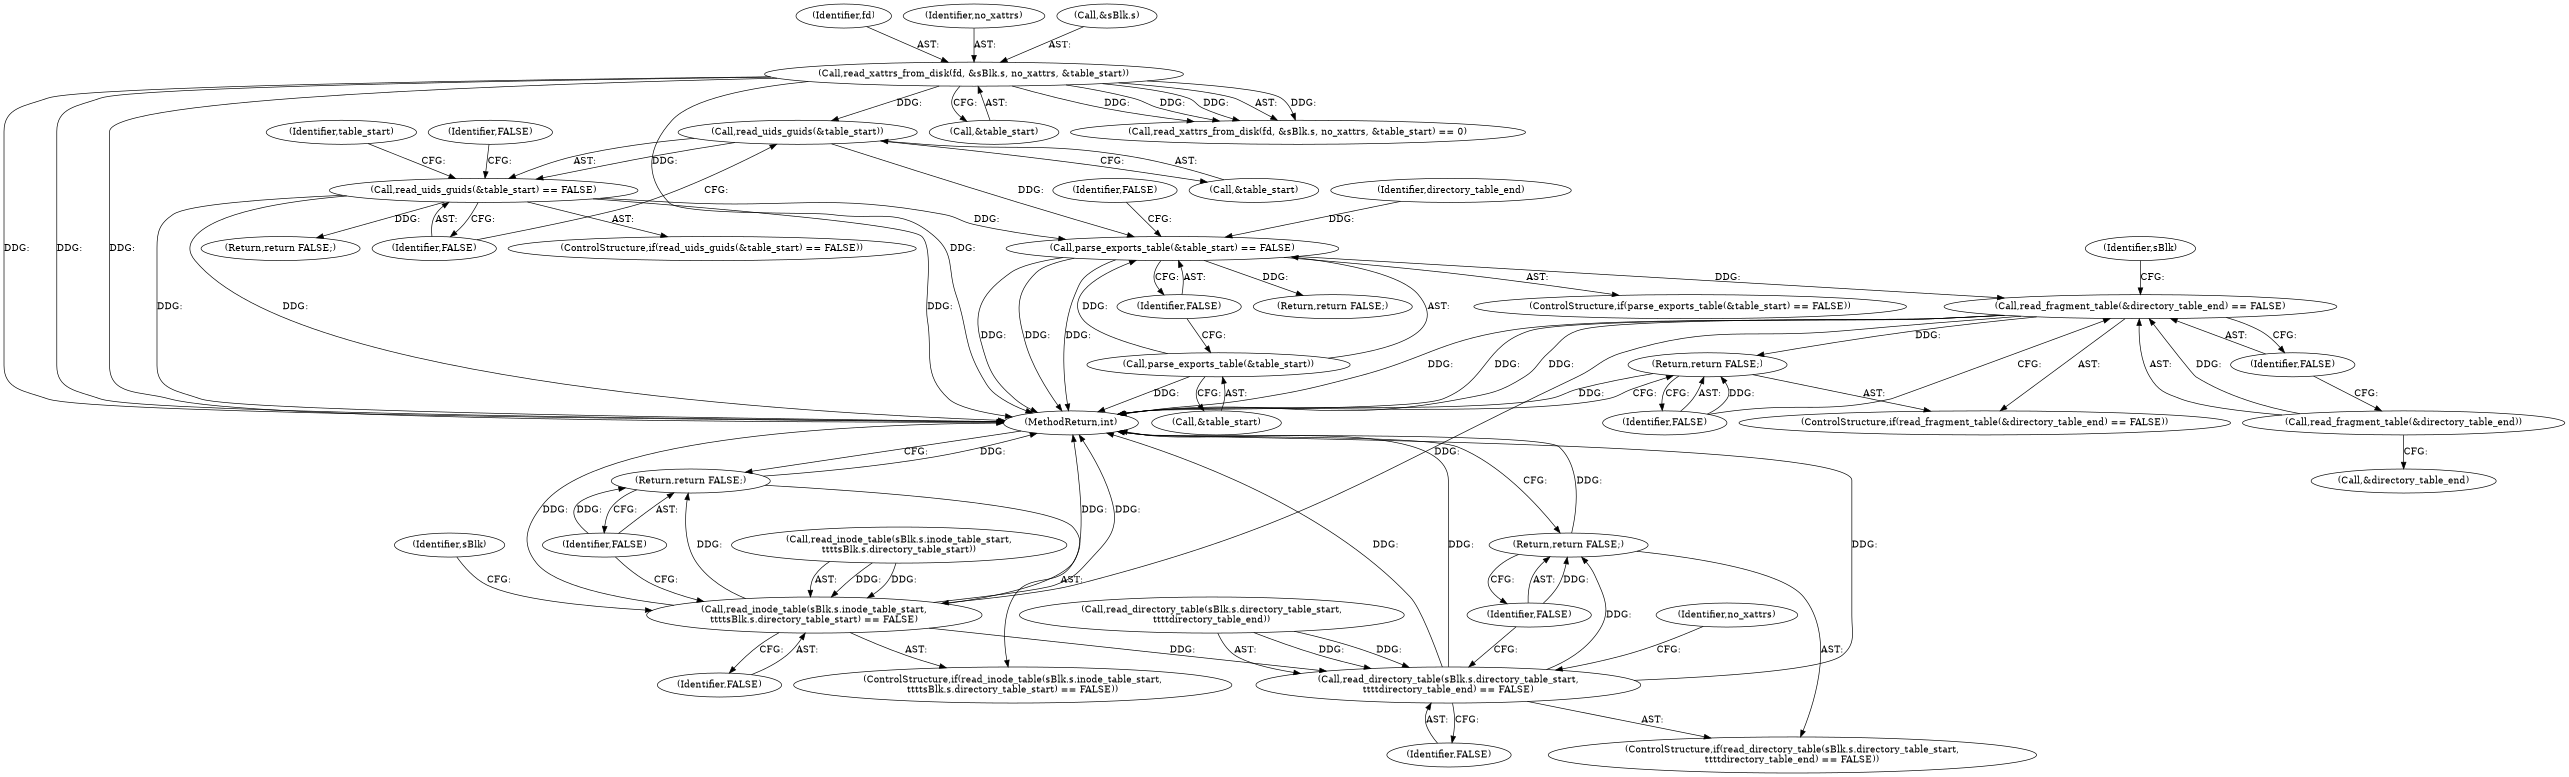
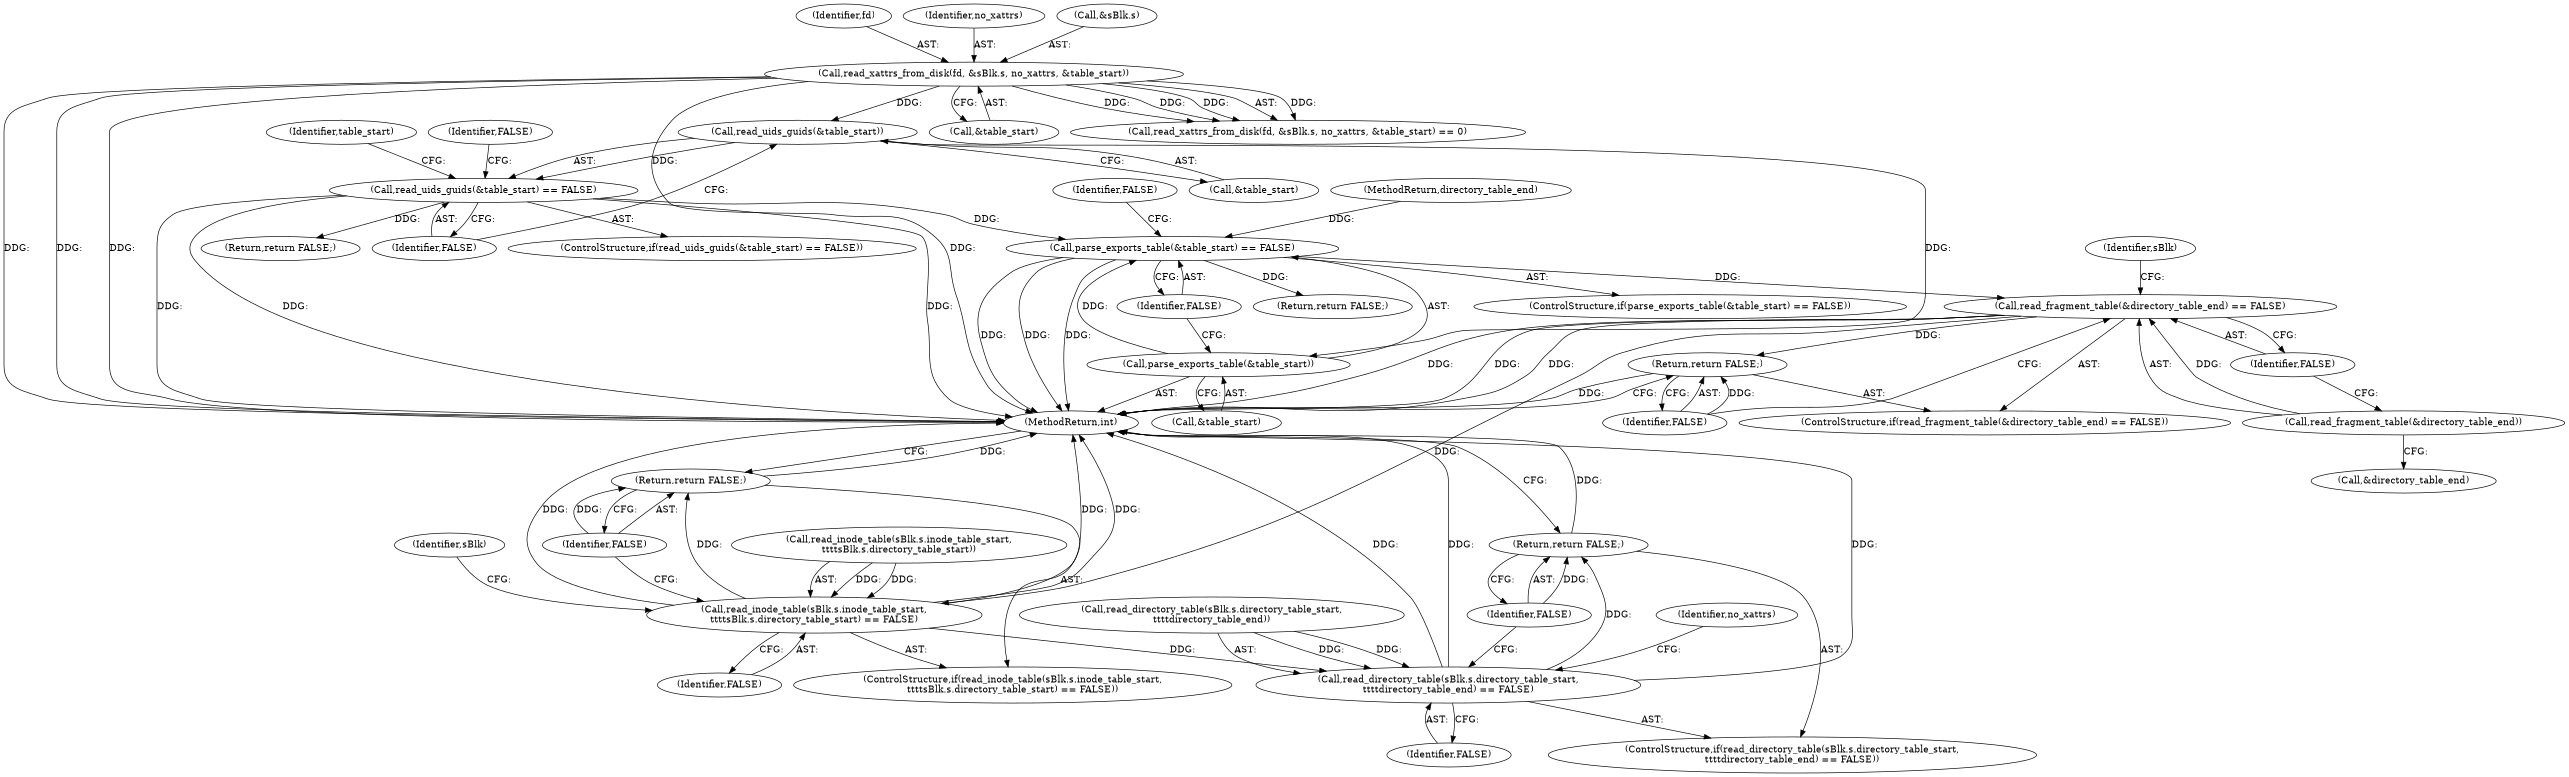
(979, 190) -> (1771, 159)
(1451, 190) -> (1451, 190)
(1168, 394) -> (1168, 394)
